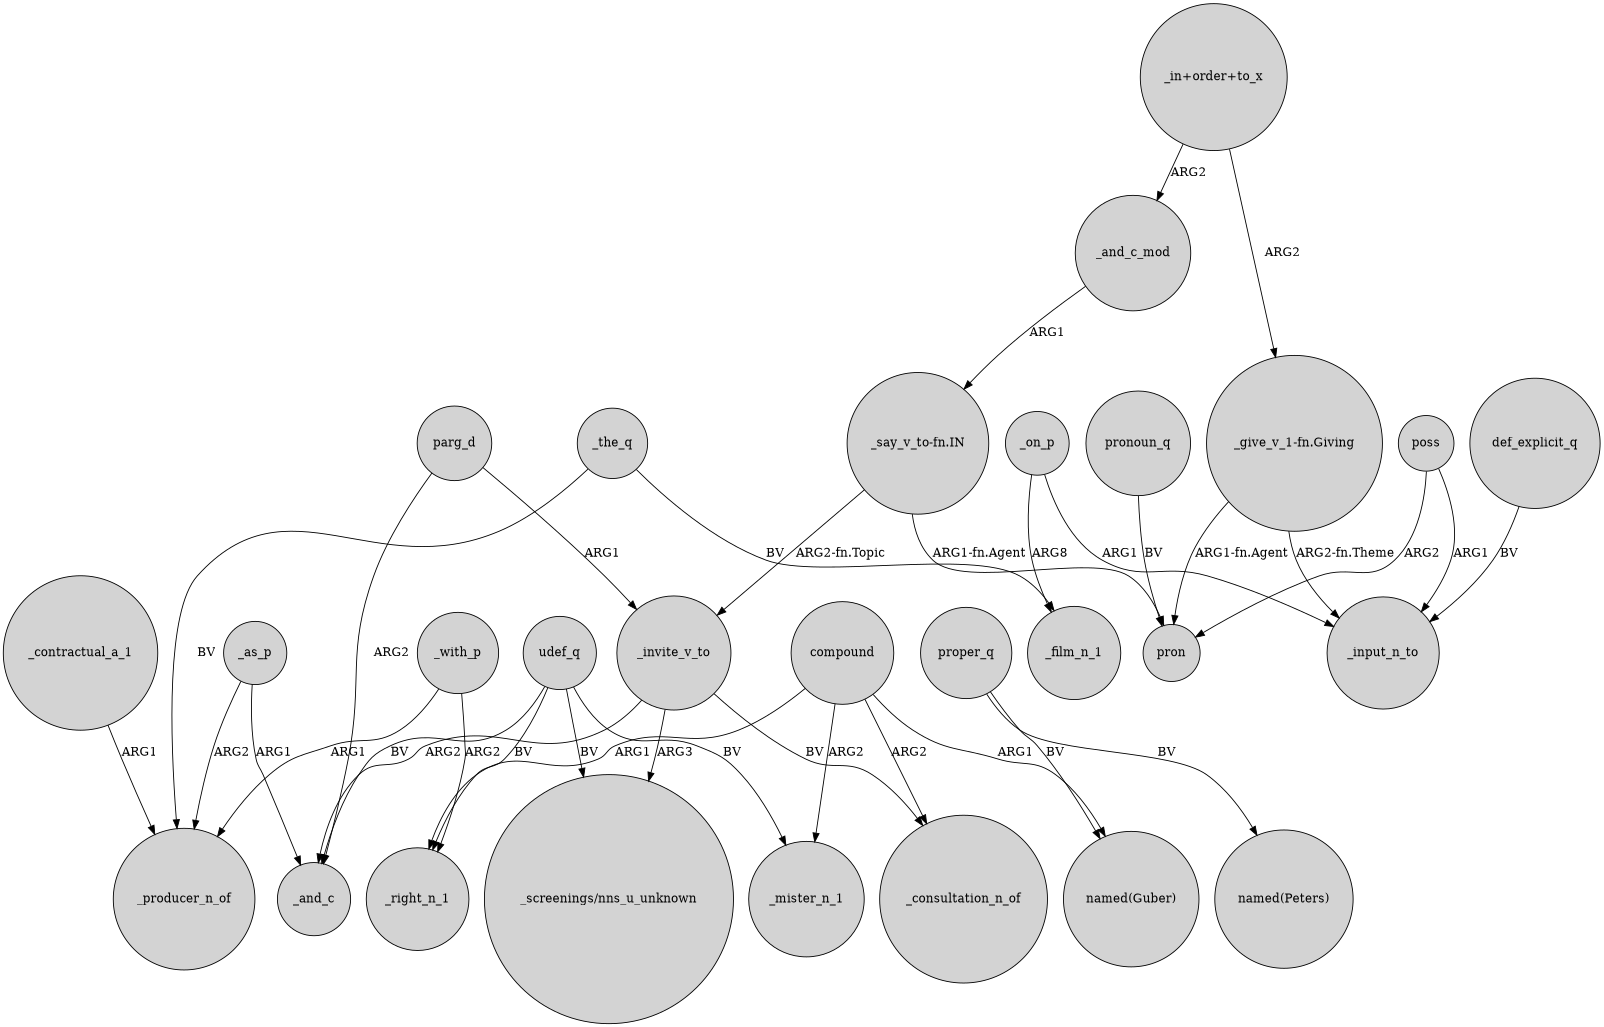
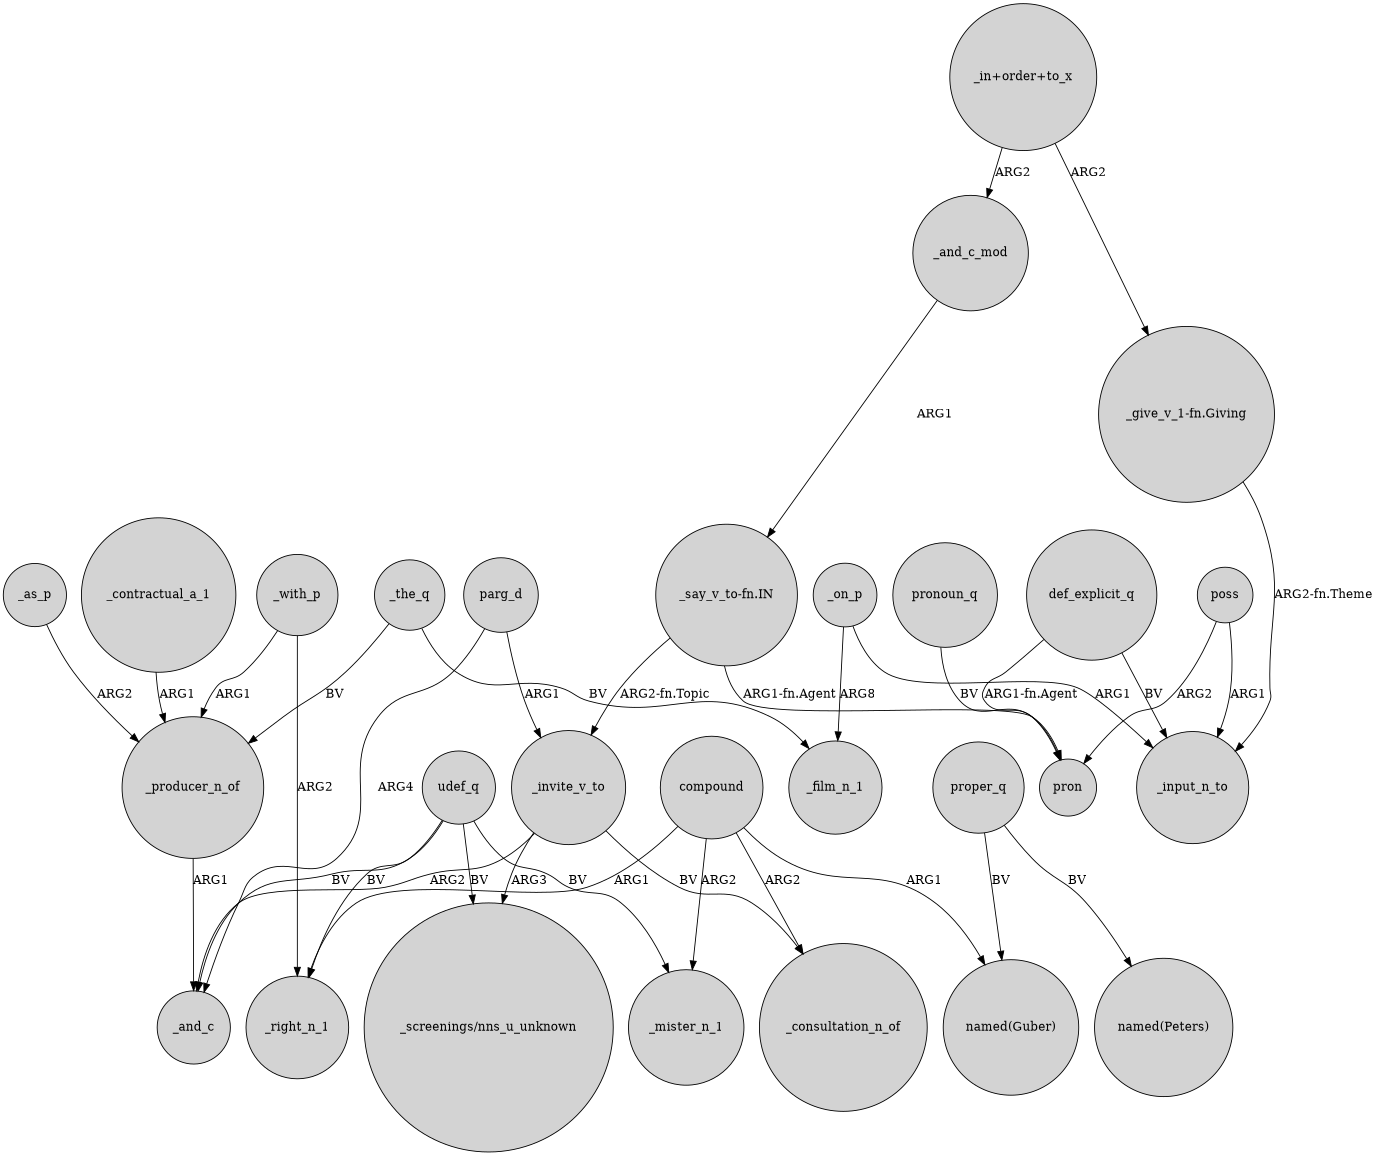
(1192, 554) -> (986, 702)
(392, 653) -> (396, 788)
(262, 773) -> (193, 920)
